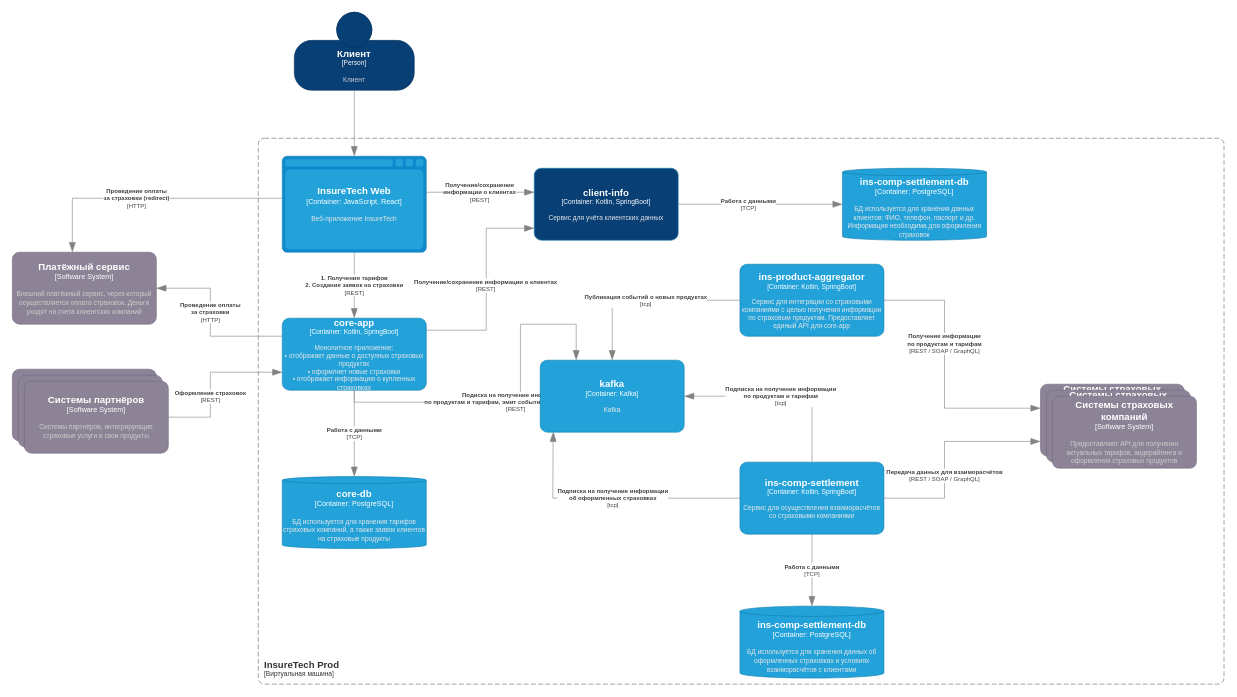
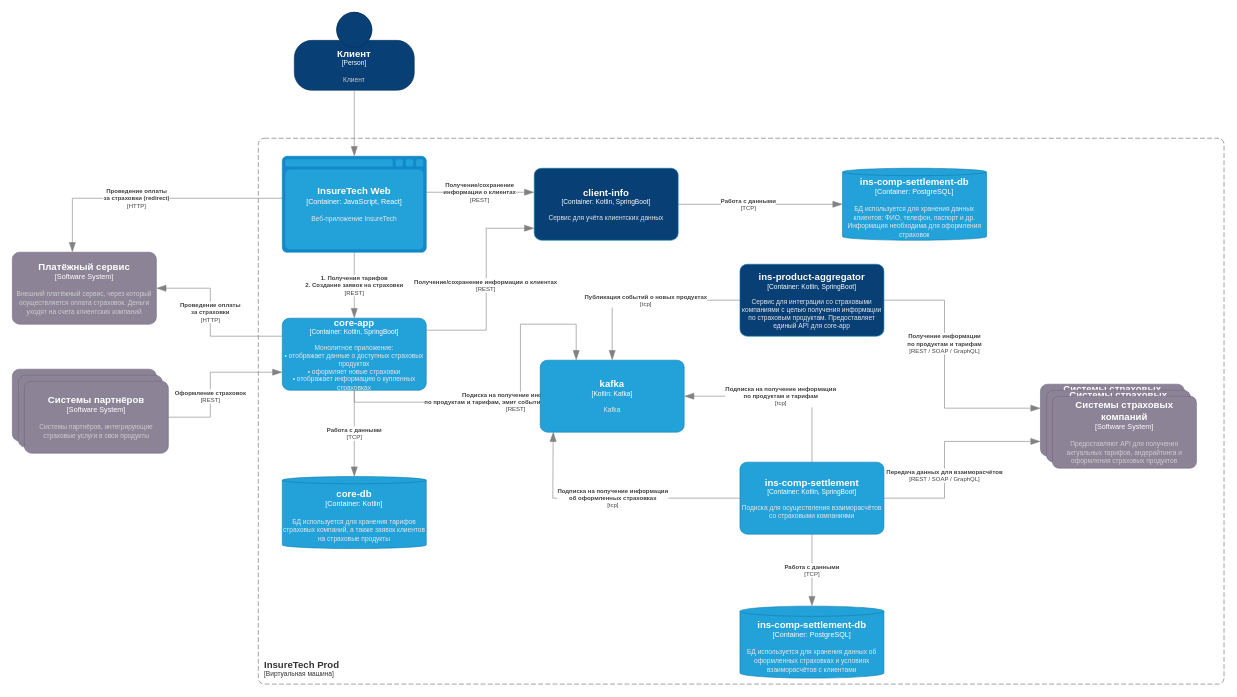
(812, 300) -> (812, 300)
(612, 396) -> (612, 396)
(812, 498) -> (812, 498)
(354, 516) -> (354, 516)
